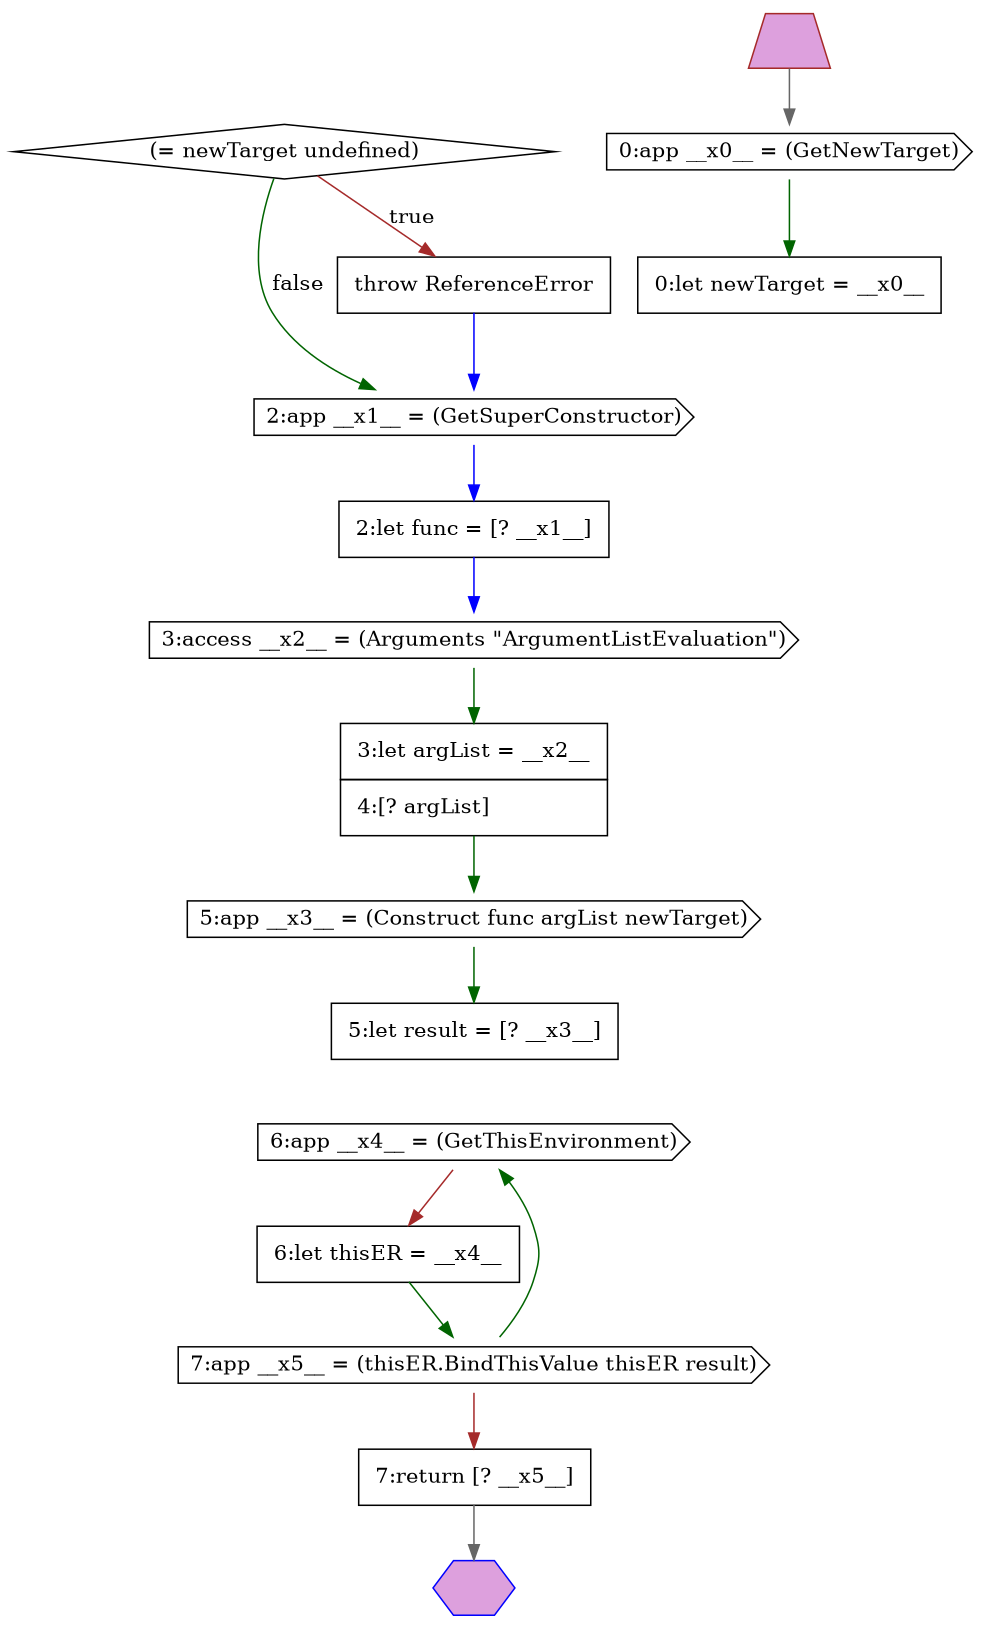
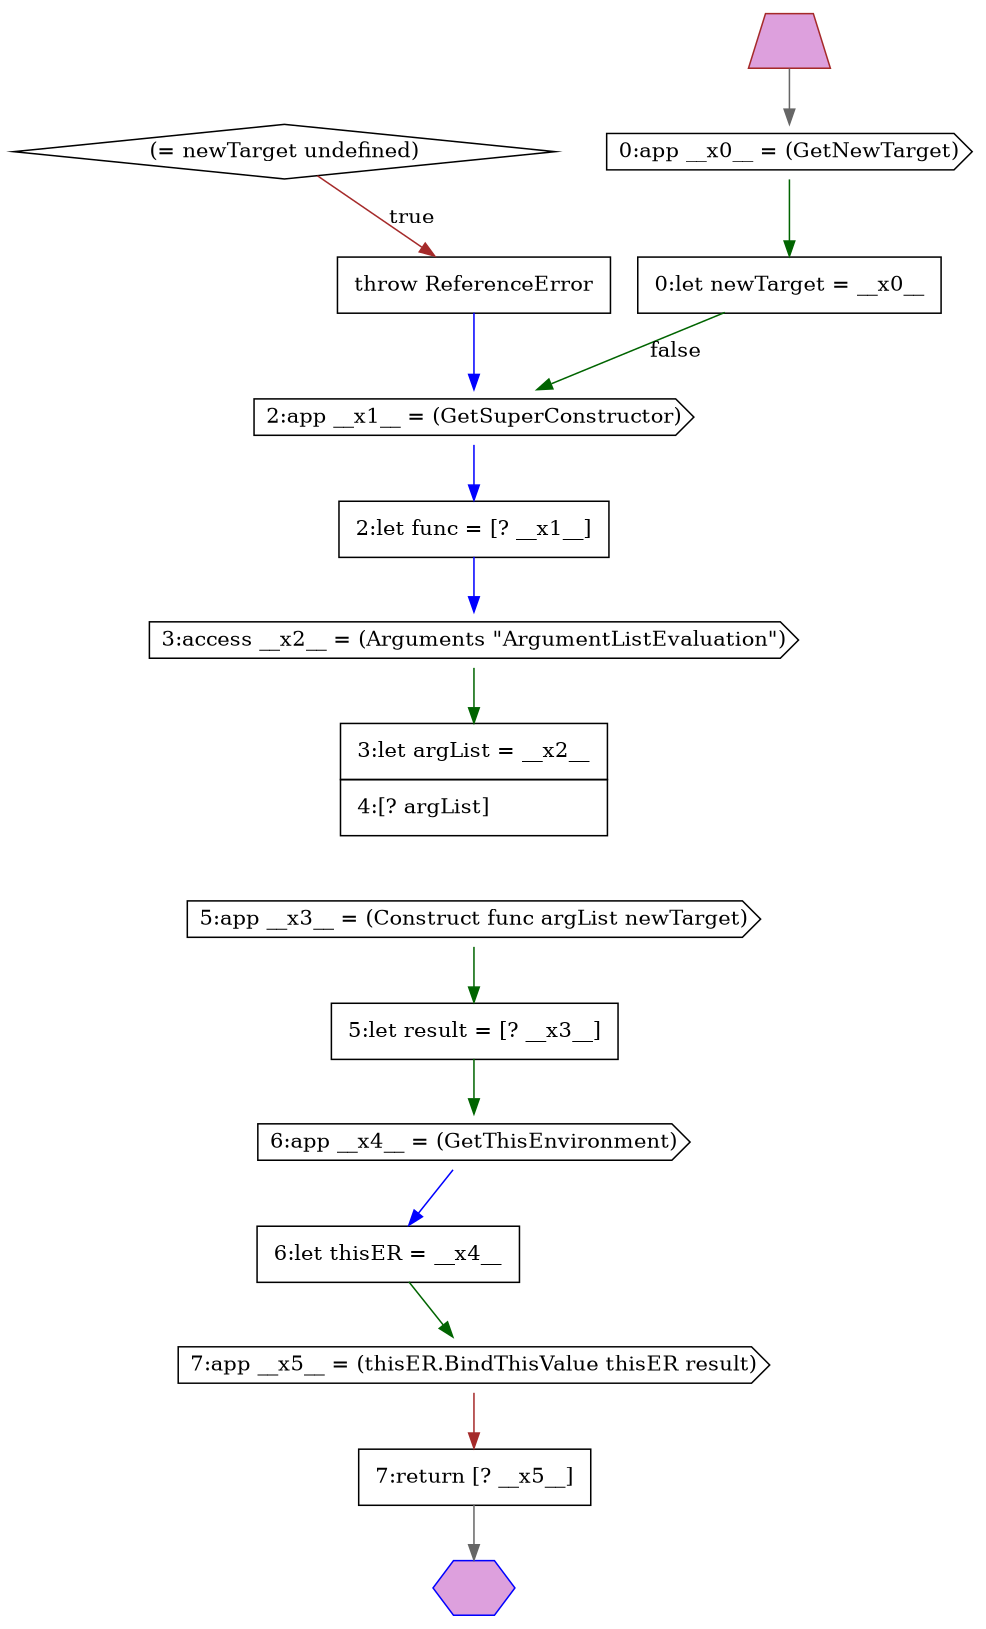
(267, 302) -> (638, 348)
(474, 856) -> none
(436, 1191) -> (436, 1191)
(538, 1261) -> (474, 1079)
